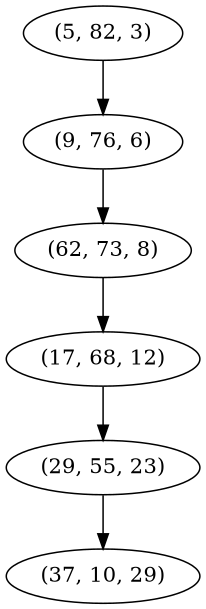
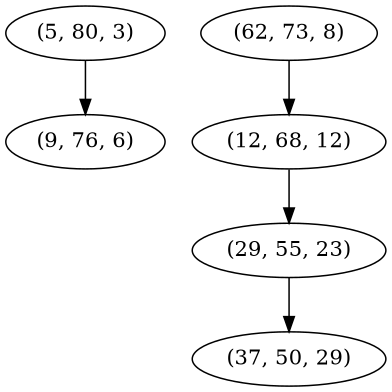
(103, 33) -> (85, 33)
(103, 189) -> none
(103, 359) -> (289, 142)
(103, 576) -> (289, 359)
